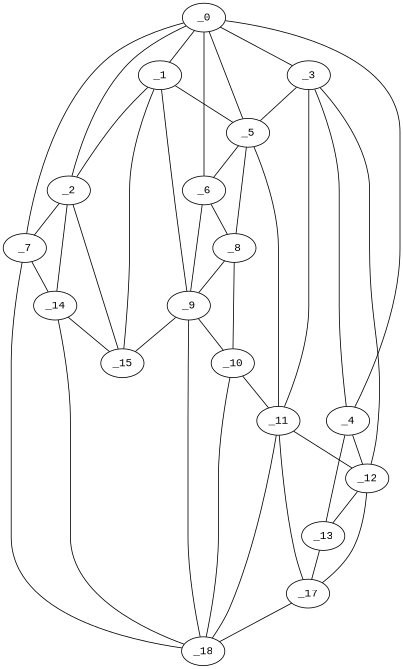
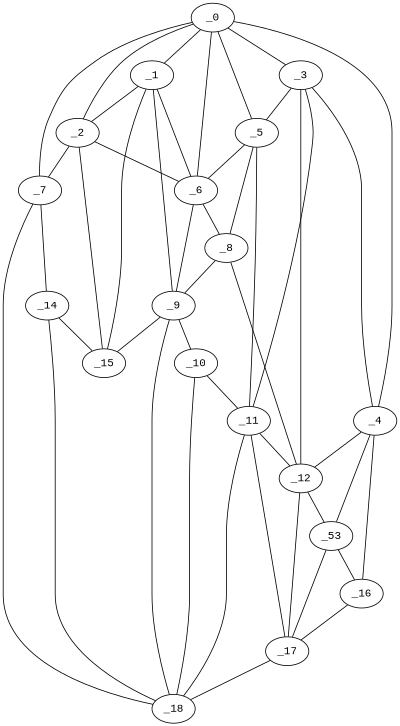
(198, 100) -> (174, 133)
(62, 248) -> (137, 162)
(234, 306) -> (262, 358)
(323, 536) -> (331, 536)
none -> (362, 594)
